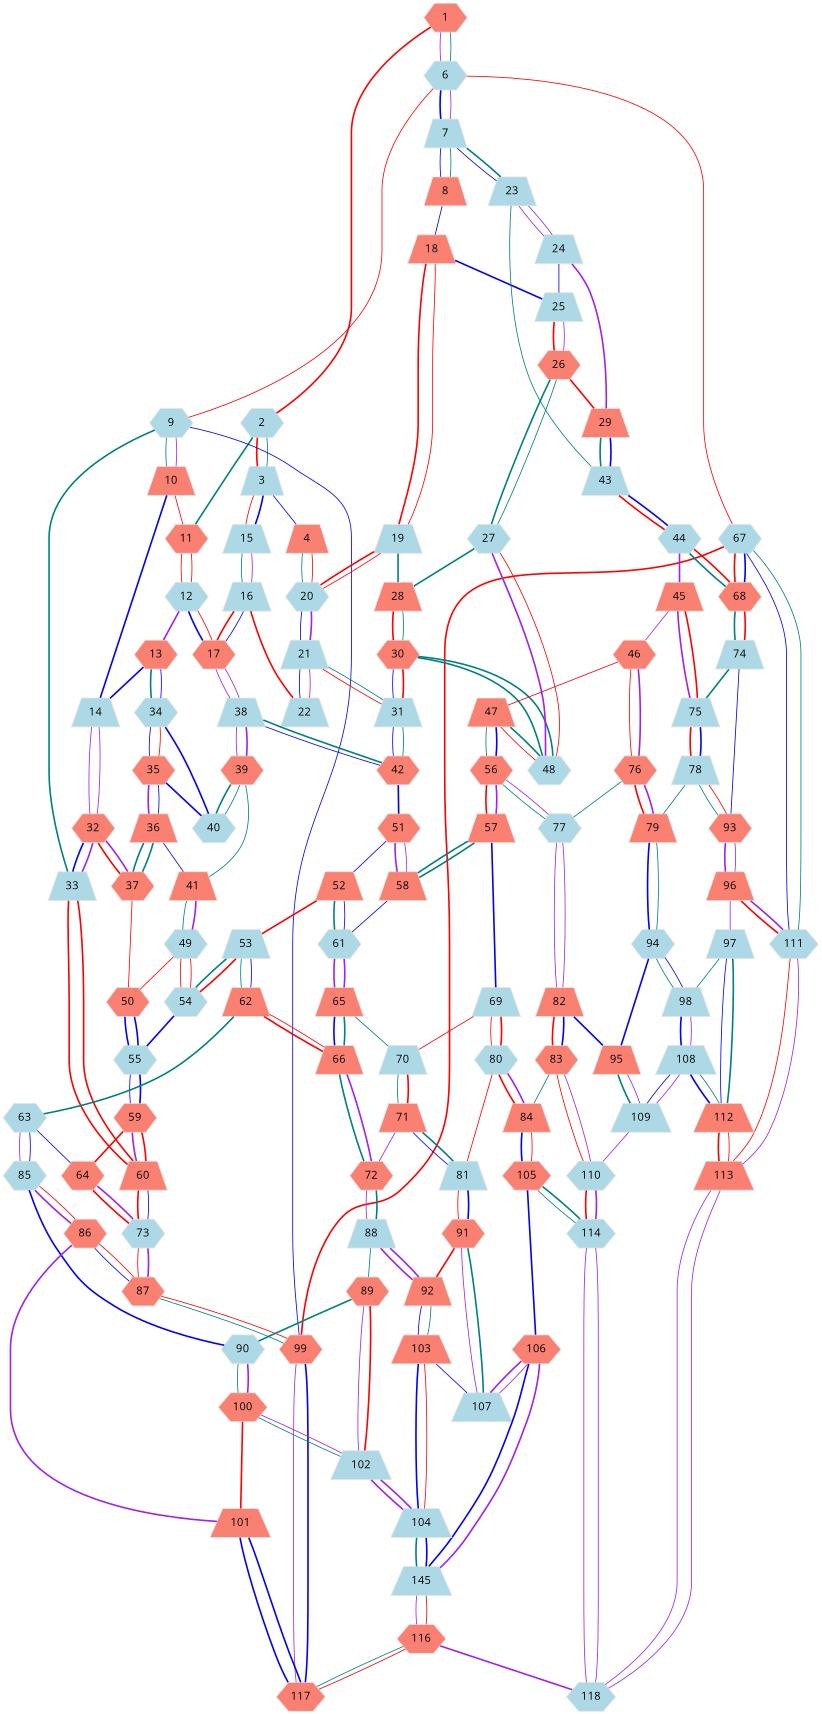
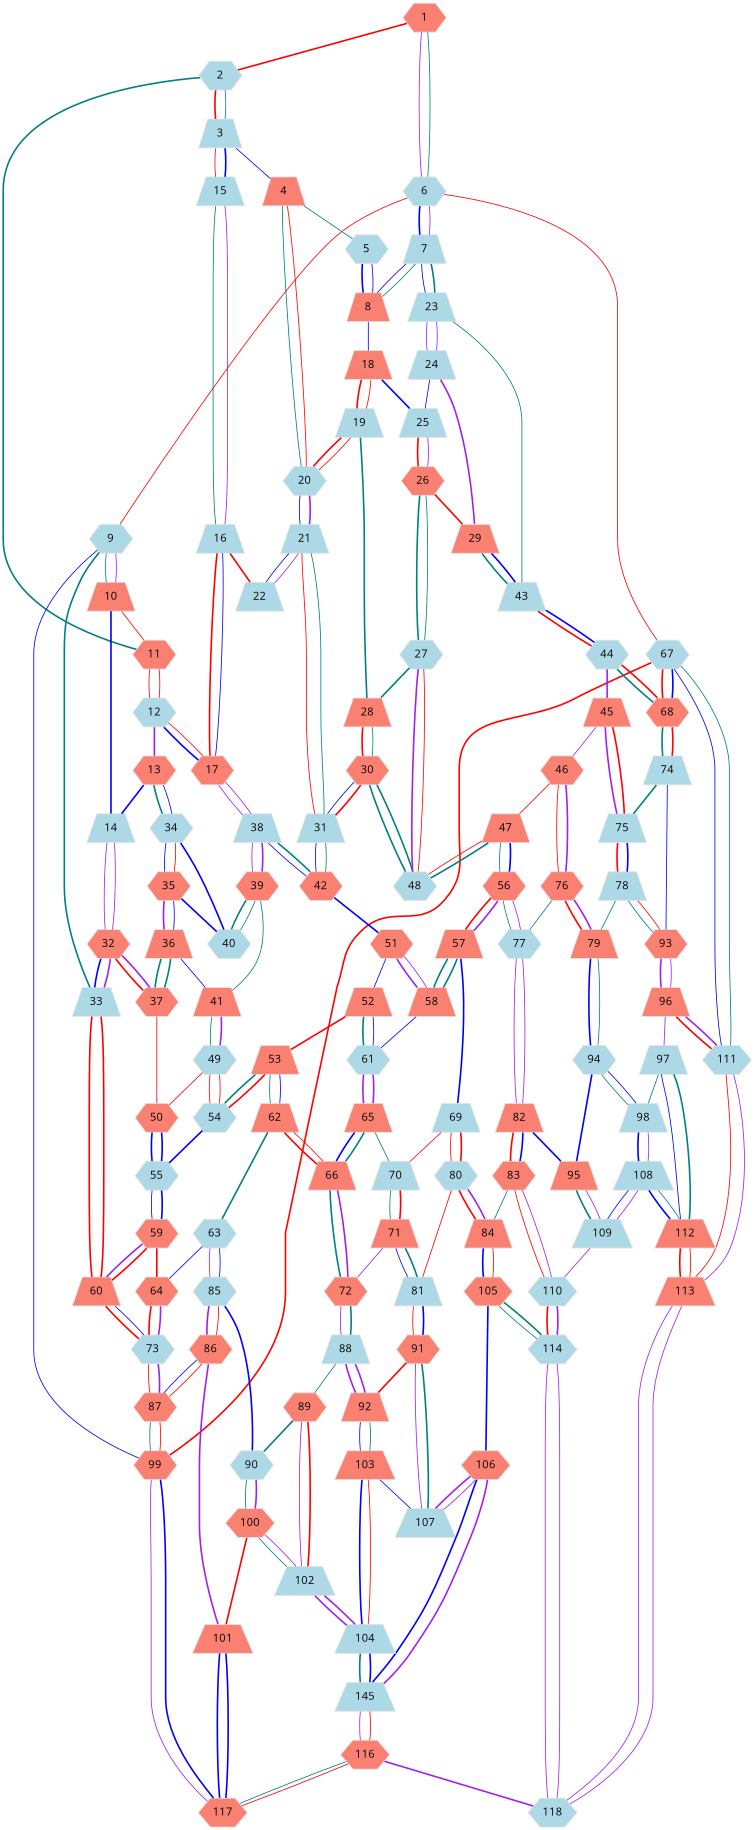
none -> (367, 249)
(246, 944) -> (275, 1060)
